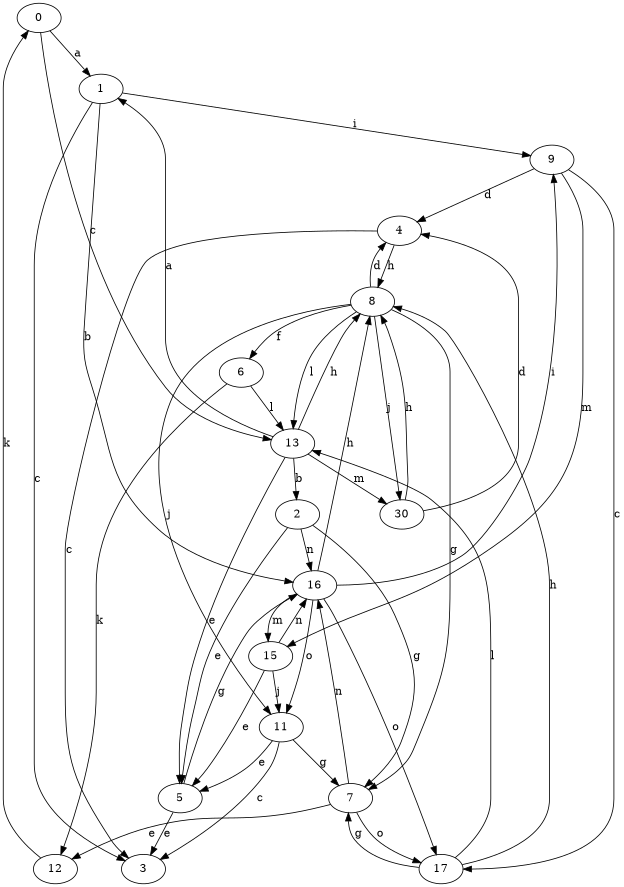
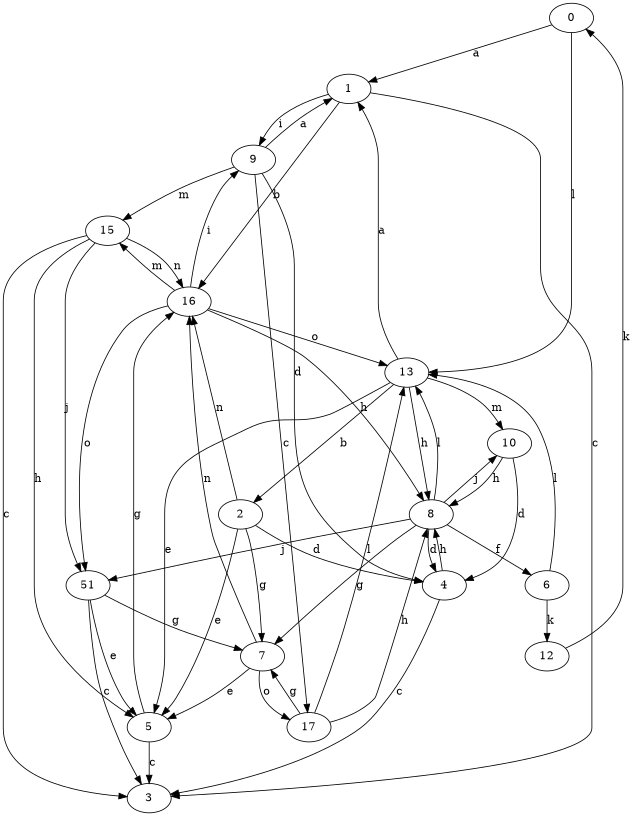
none -> (294, 123)
(93, 231) -> (574, 195)
(402, 514) -> (510, 444)
none -> (3, 531)
none -> (332, 562)
(384, 721) -> (286, 333)
(246, 727) -> (38, 479)
(281, 727) -> (88, 585)
(202, 819) -> (214, 695)
(168, 834) -> (152, 763)
